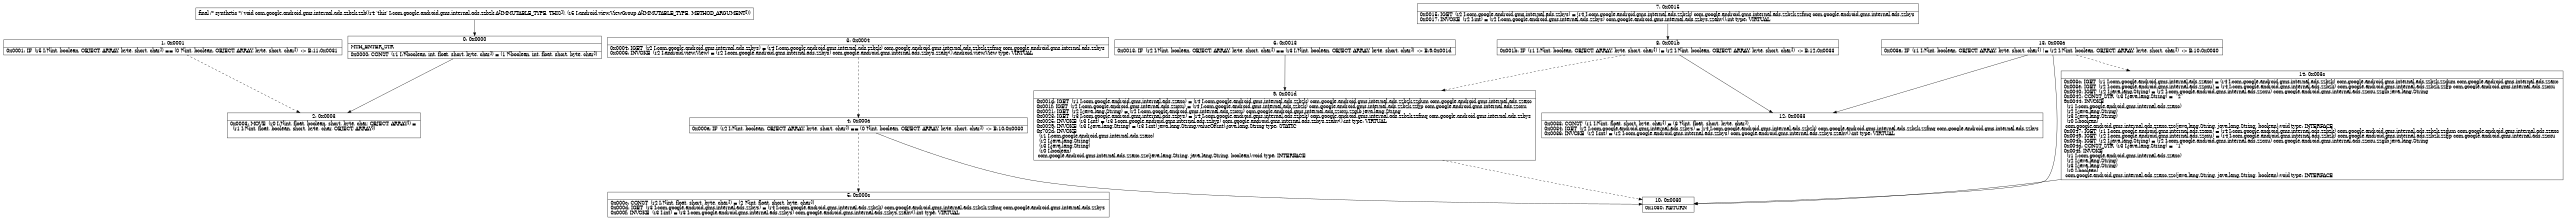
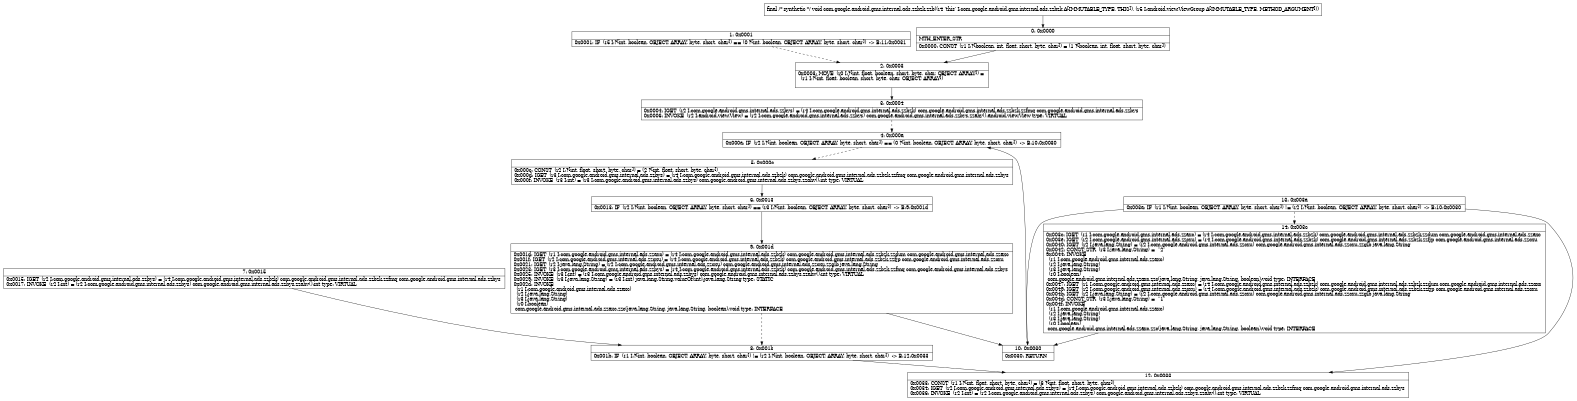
(1535, 72) -> (762, 327)
none -> (892, 92)
(1058, 132) -> (535, 285)
(1541, 180) -> (943, 329)
none -> (762, 189)
(1253, 197) -> (1025, 238)
(1668, 208) -> (1028, 356)
